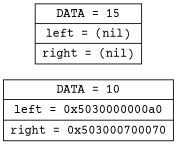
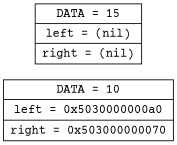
(88, 130) -> (88, 130)
